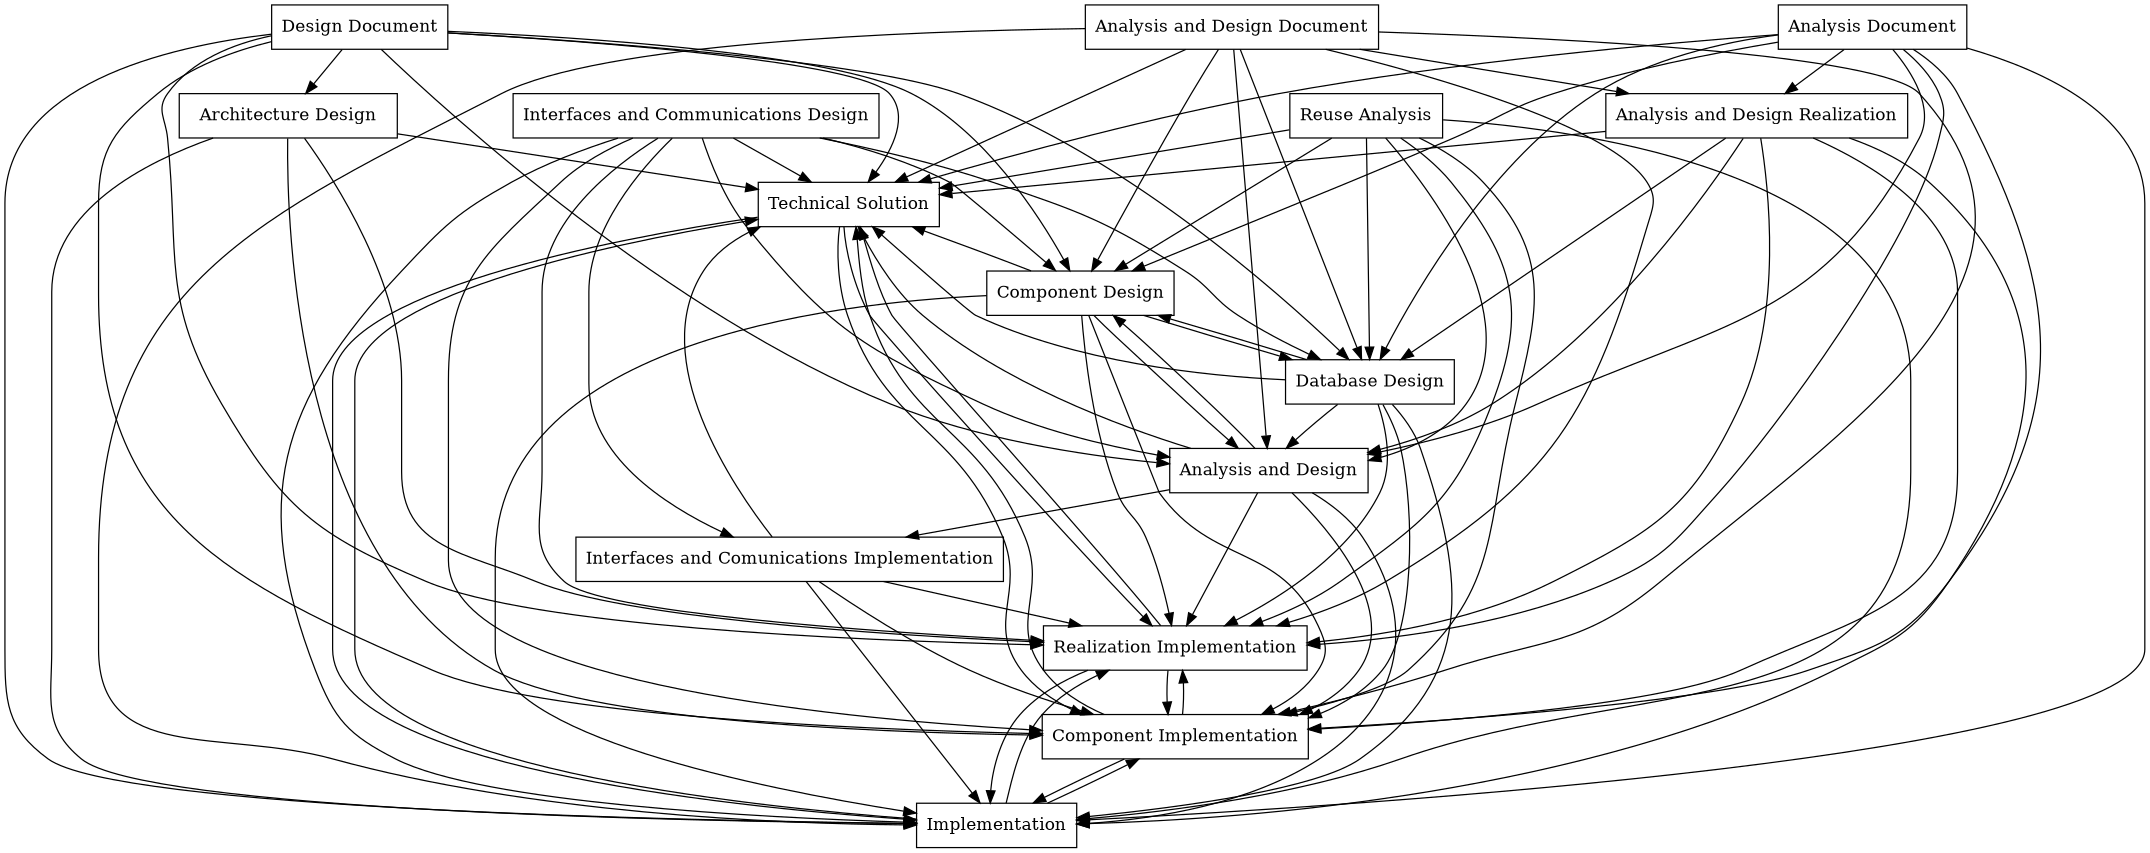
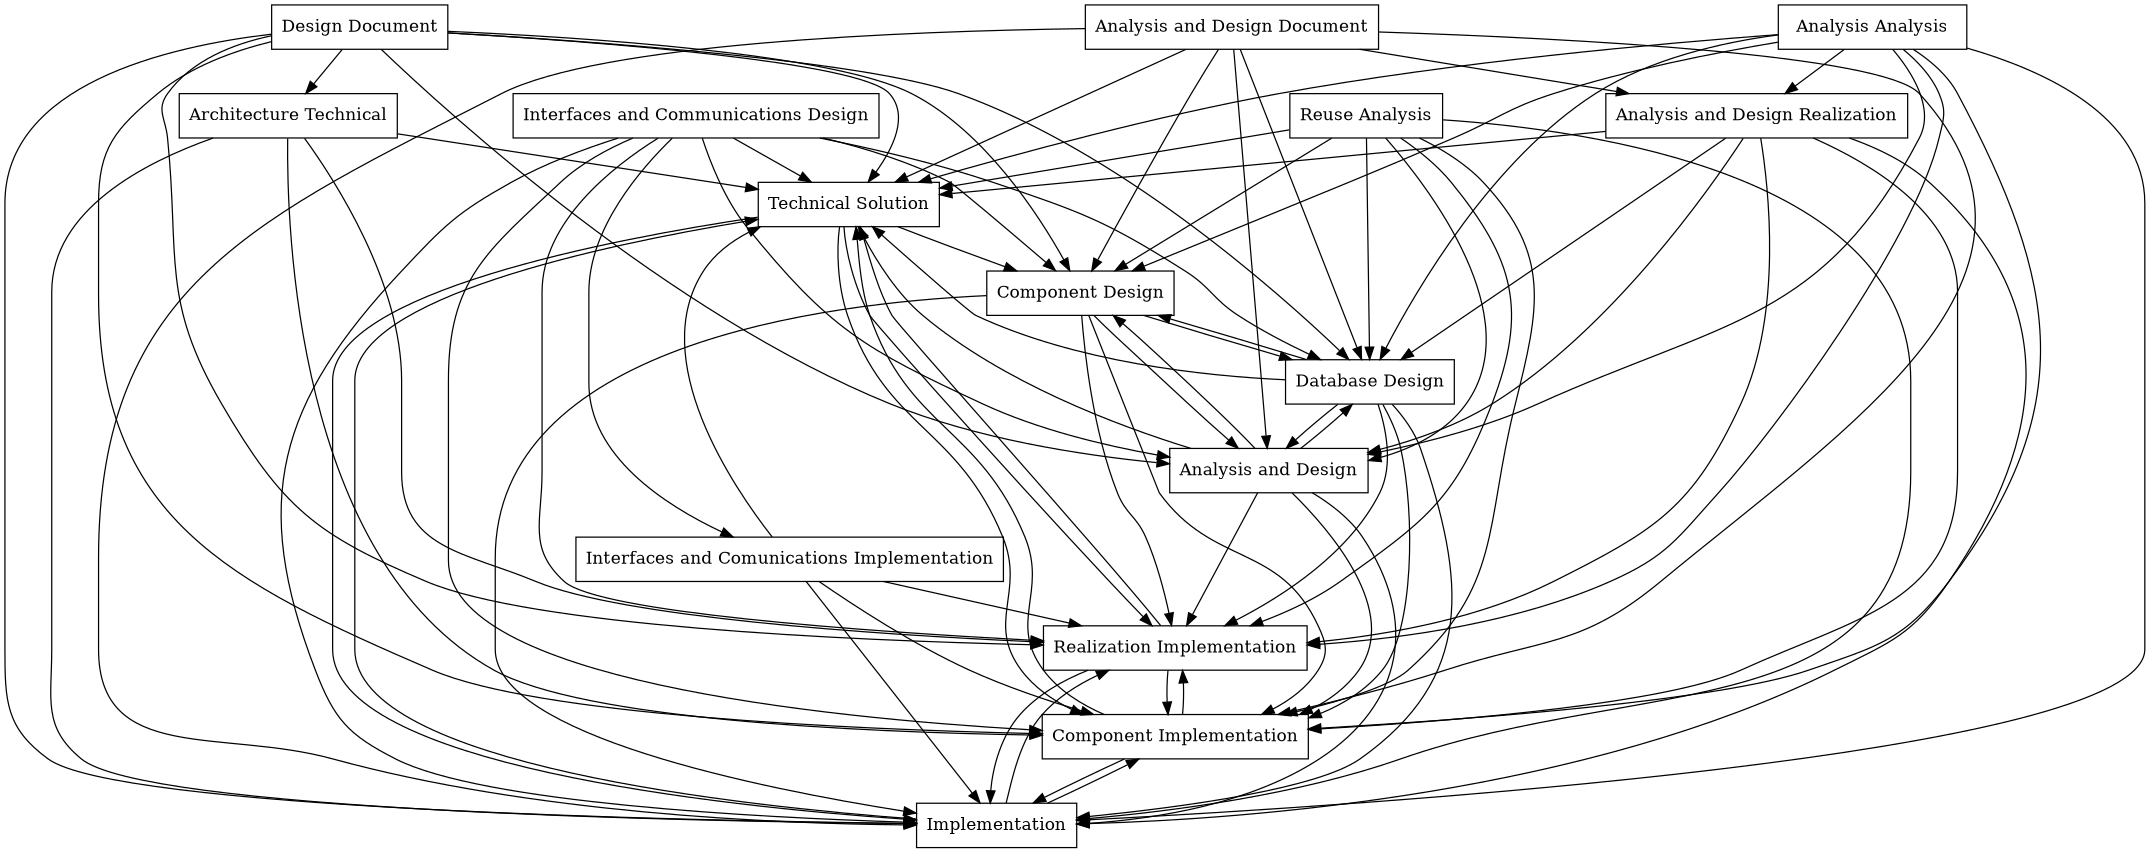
(1873, 27) -> (1873, 27)
(288, 116) -> (288, 116)
(978, 251) -> (952, 247)
(1622, 304) -> none
(1032, 515) -> (1322, 431)
